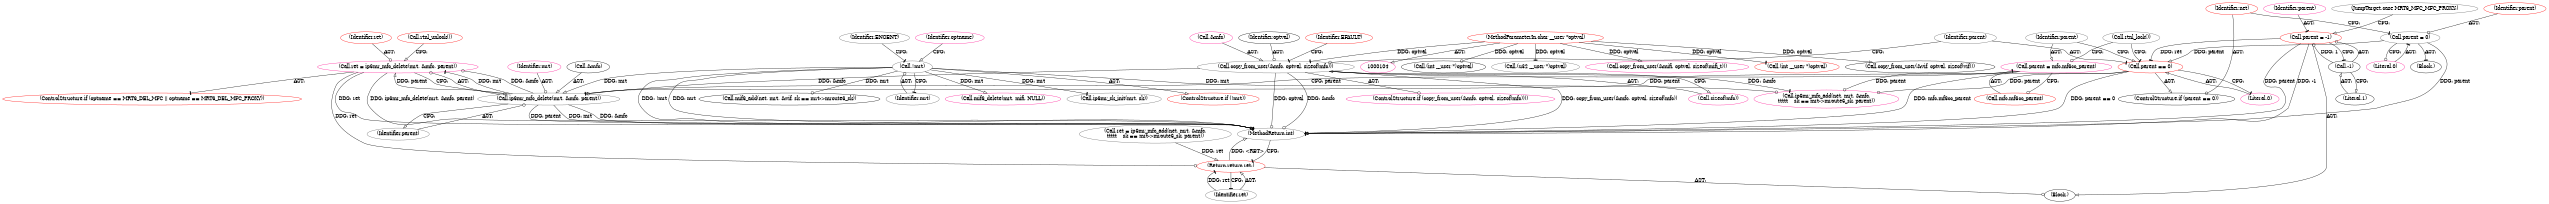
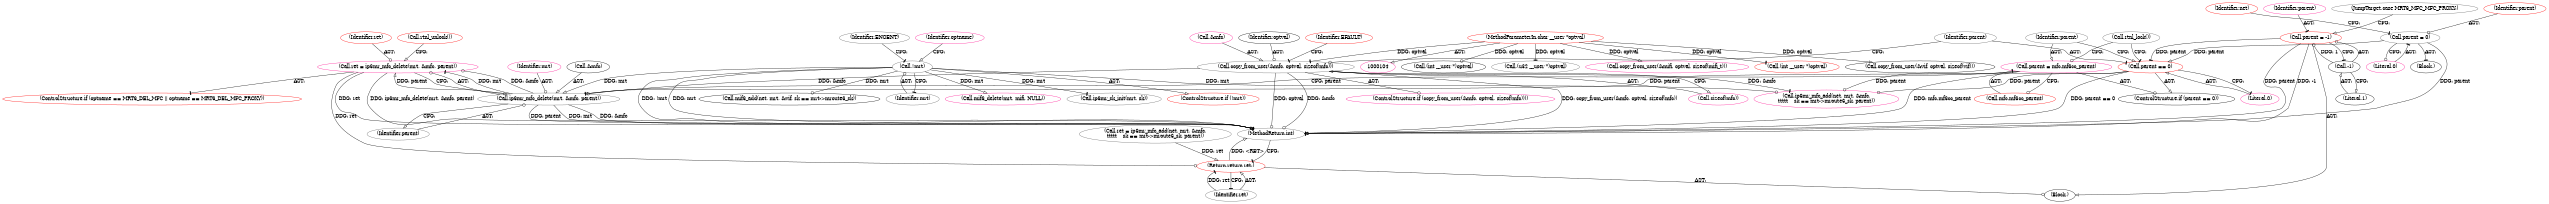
(2171, 52) -> (2171, 52)
(2231, 58) -> (2115, 83)
